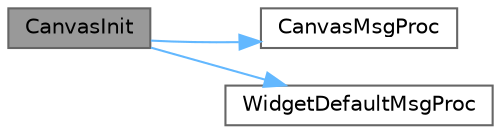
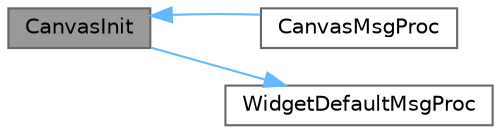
(195, 42) -> (216, 14)
